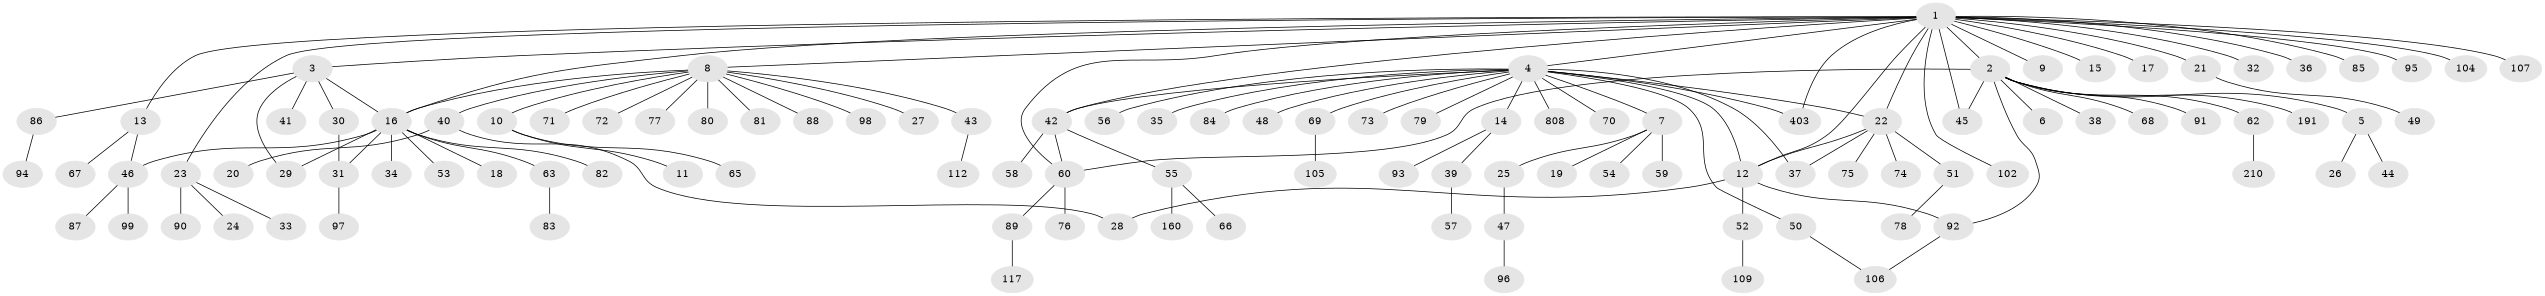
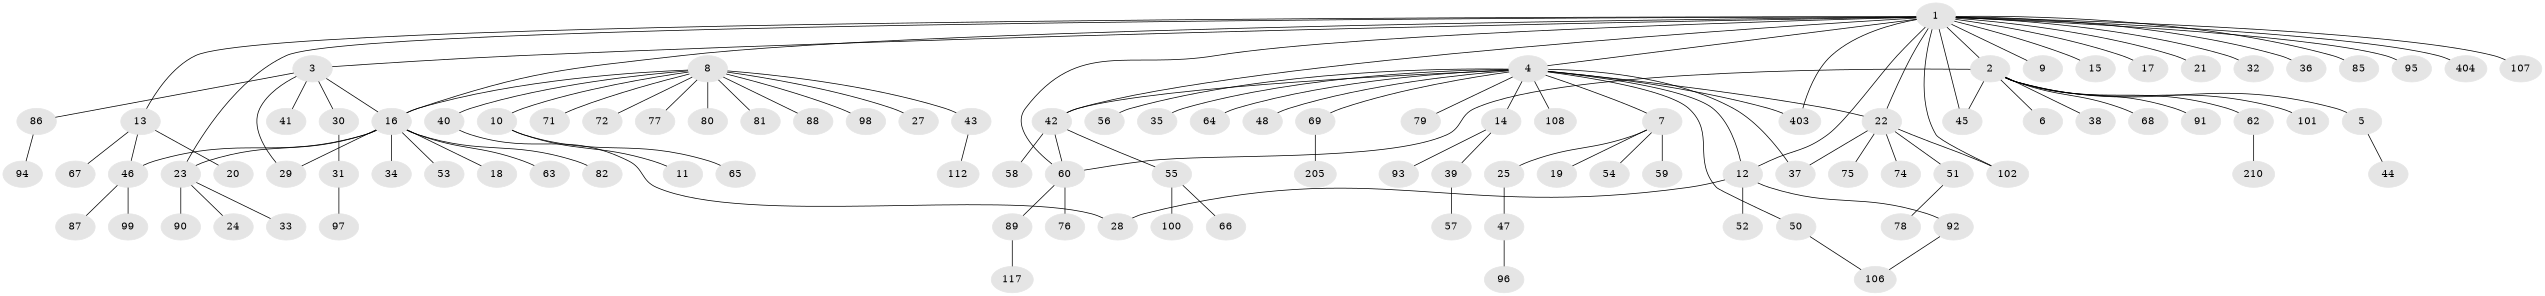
(1263, 45) -> none
(2466, 69) -> (2466, 69)
(1210, 122) -> (1210, 122)
(1368, 122) -> none
(1555, 122) -> (1555, 122)
(1610, 122) -> none
(2308, 122) -> (2308, 122)
(2415, 122) -> none
(1823, 144) -> (1945, 147)
(353, 147) -> (187, 148)
(362, 151) -> (240, 153)
(2037, 167) -> none
(1315, 174) -> (1315, 174)
(2336, 174) -> none
(550, 227) -> none
(1172, 227) -> (1172, 227)
(1743, 280) -> none
